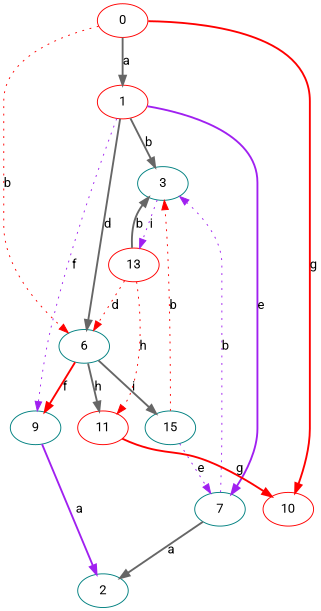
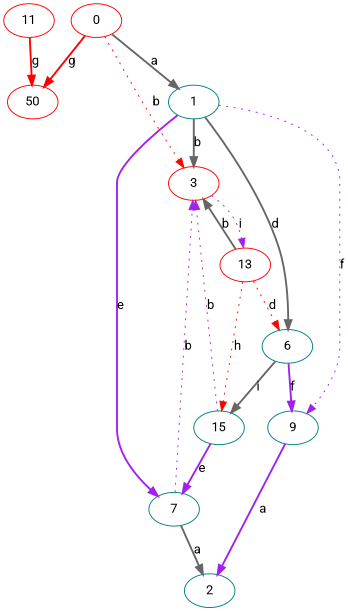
(123, 102) -> (194, 102)
(4, 158) -> (140, 99)
(163, 183) -> (194, 183)
(169, 310) -> (207, 310)
(140, 346) -> (233, 342)
(62, 383) -> (290, 382)
(93, 383) -> none
(193, 464) -> (199, 464)
(288, 509) -> (33, 102)
